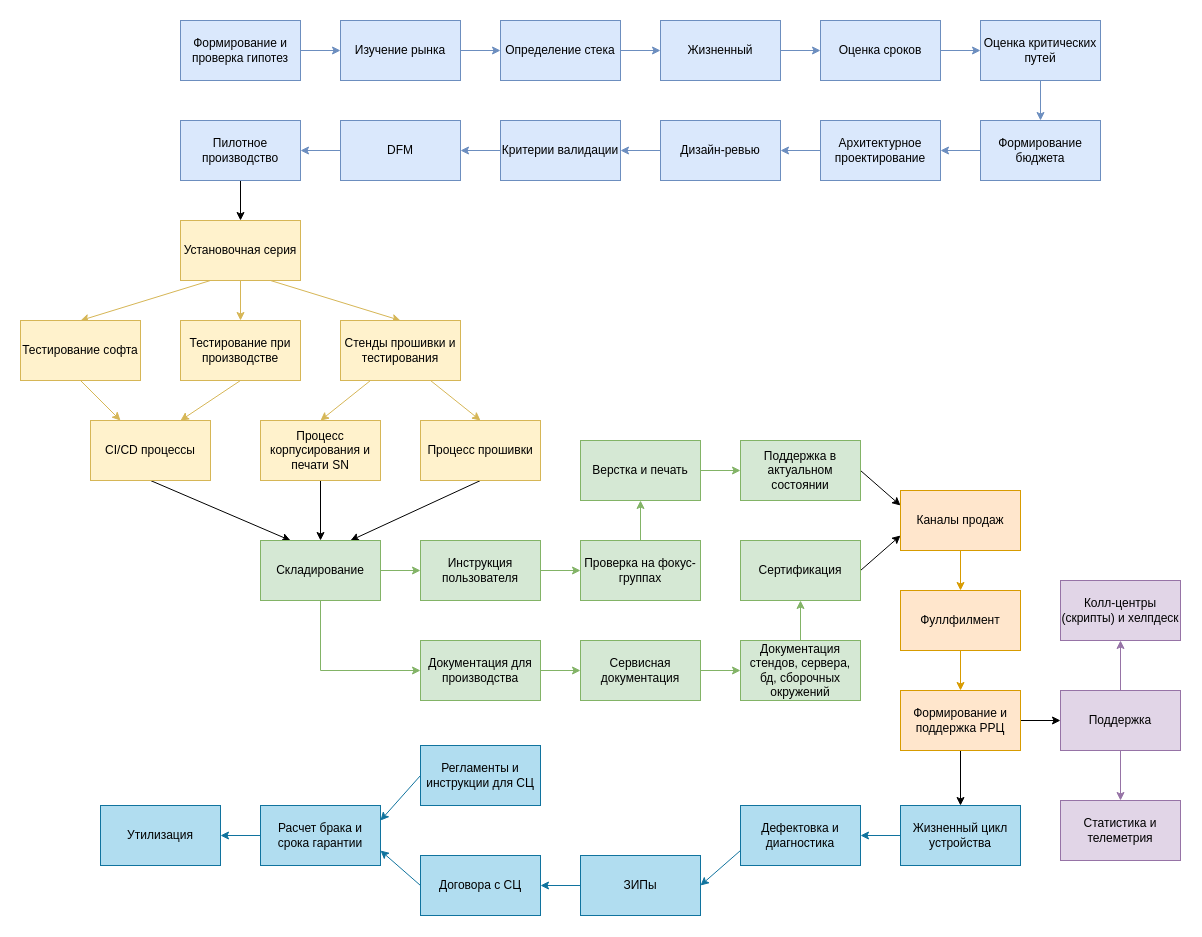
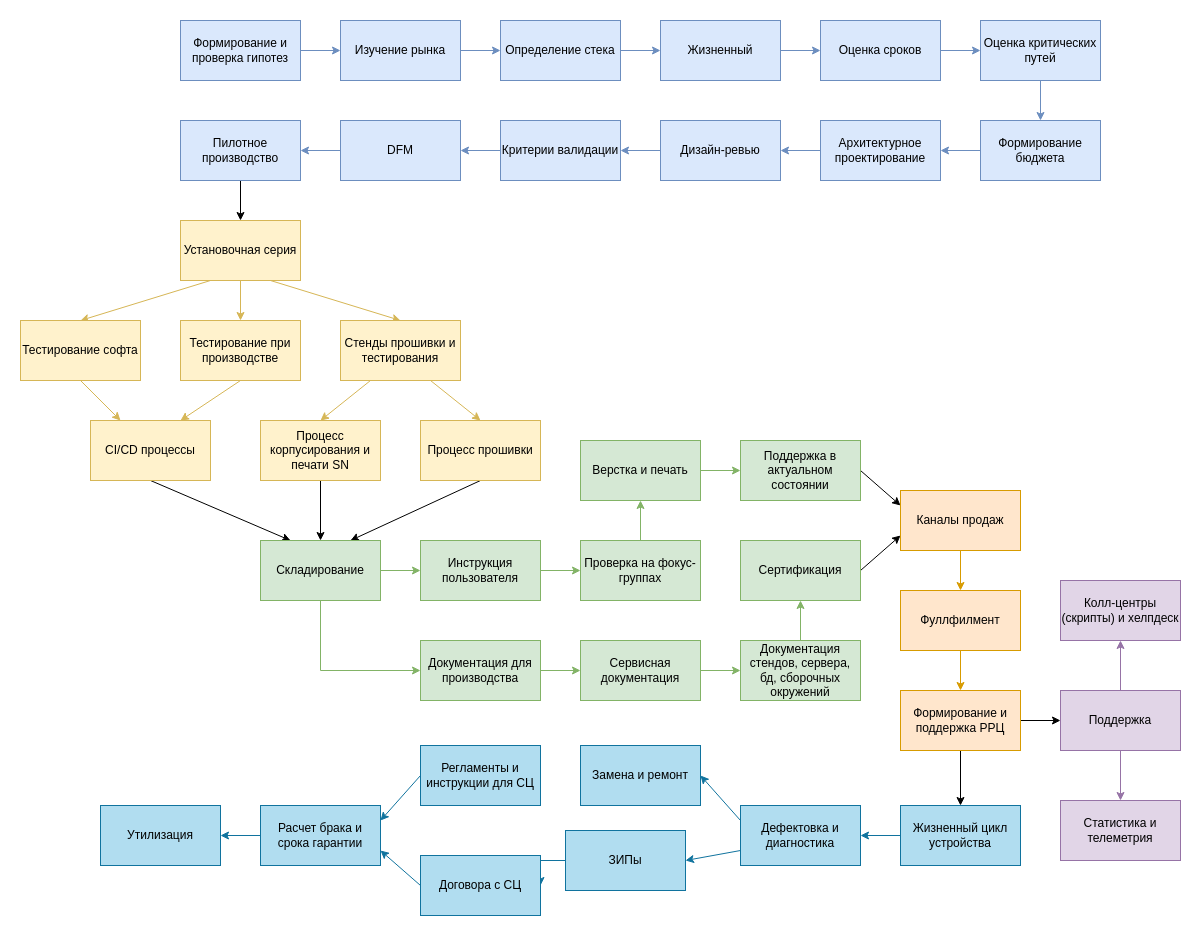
none -> (641, 776)
none -> (723, 801)
(641, 886) -> (626, 861)
